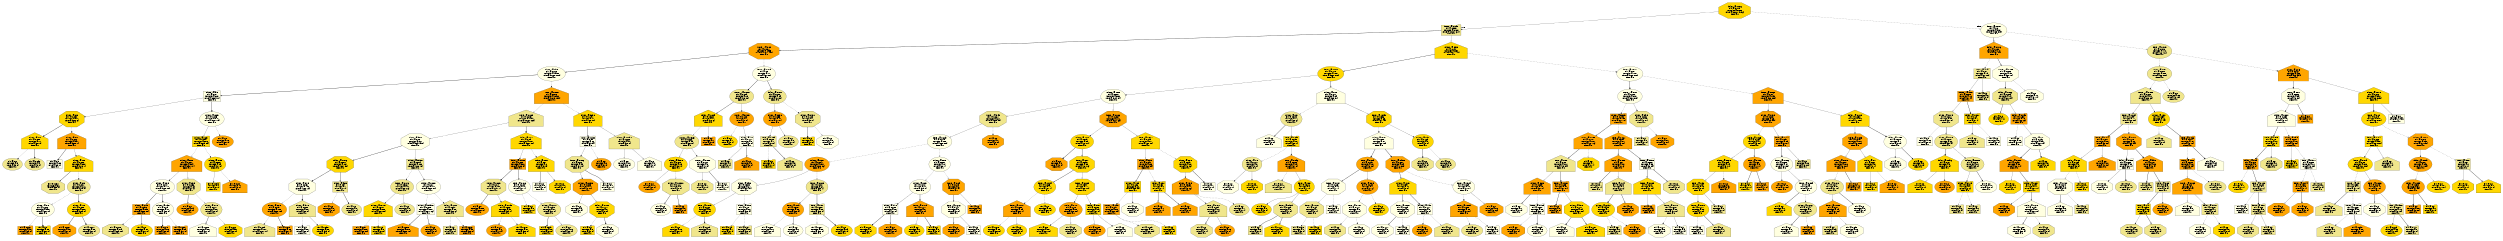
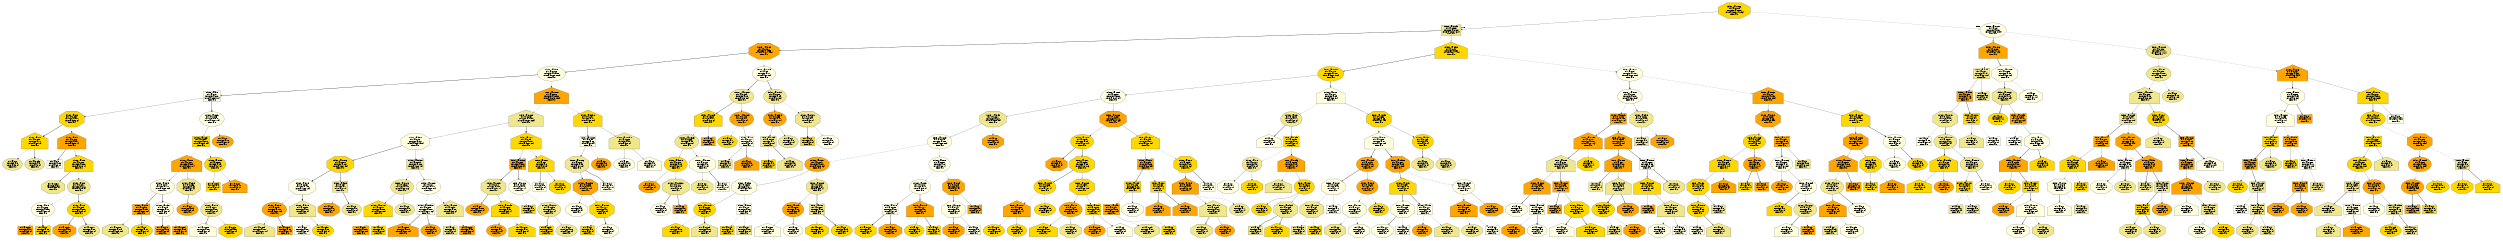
(1870, 164) -> (1871, 164)
(817, 231) -> (817, 231)
